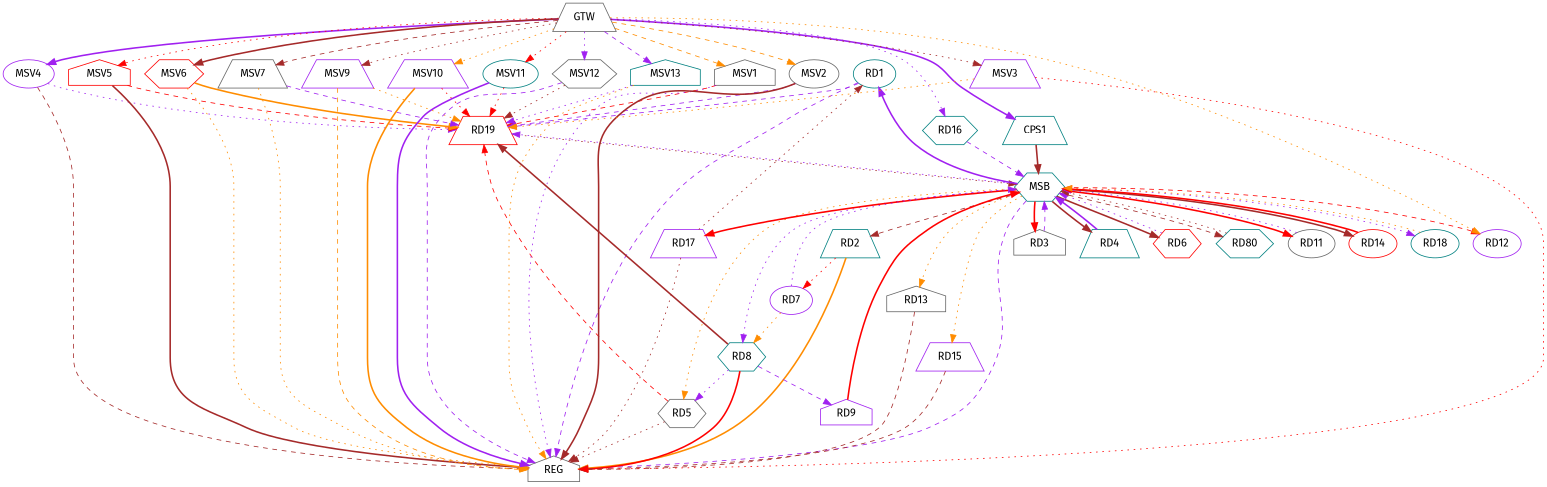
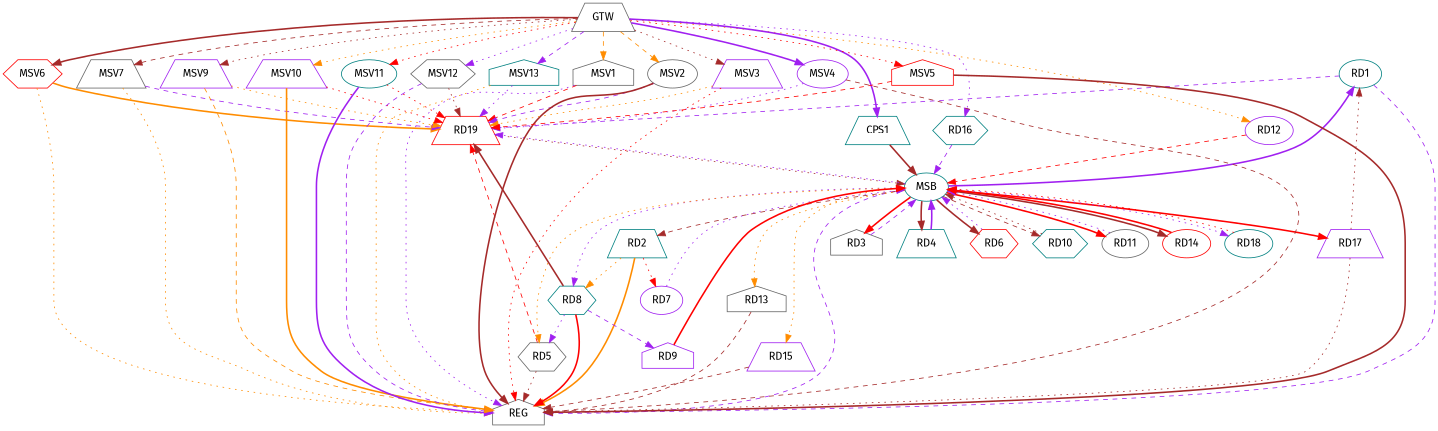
(1040, 187) -> (926, 187)
(1270, 197) -> (1101, 158)
(1247, 200) -> (1096, 203)
(1245, 244) -> (1060, 244)
(770, 325) -> (606, 270)
